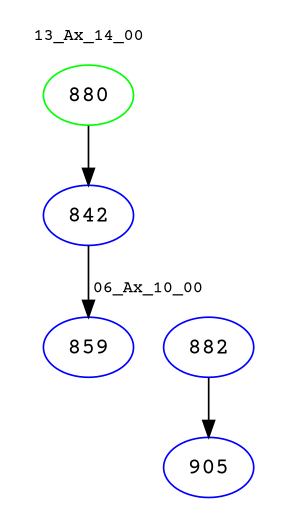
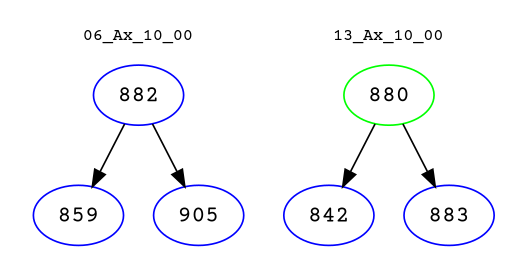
(89, 36) -> (389, 36)
none -> (449, 215)
(88, 282) -> (112, 148)
